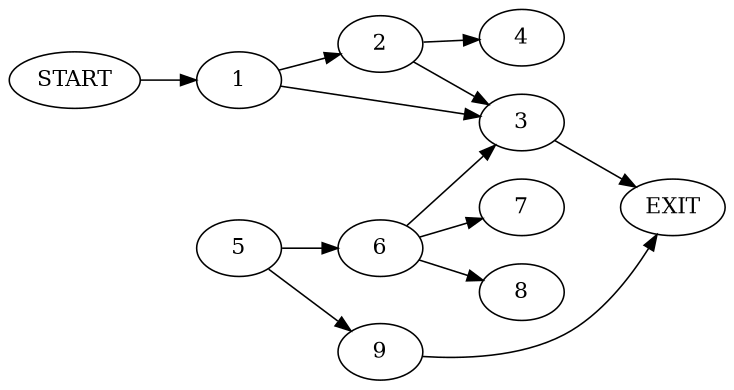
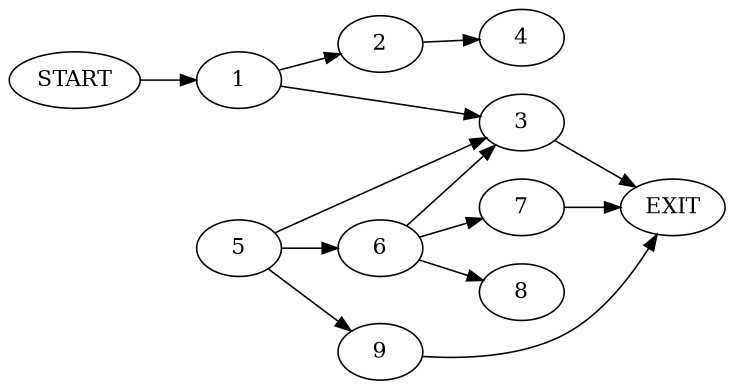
(444, 79) -> (373, 189)
none -> (585, 207)
